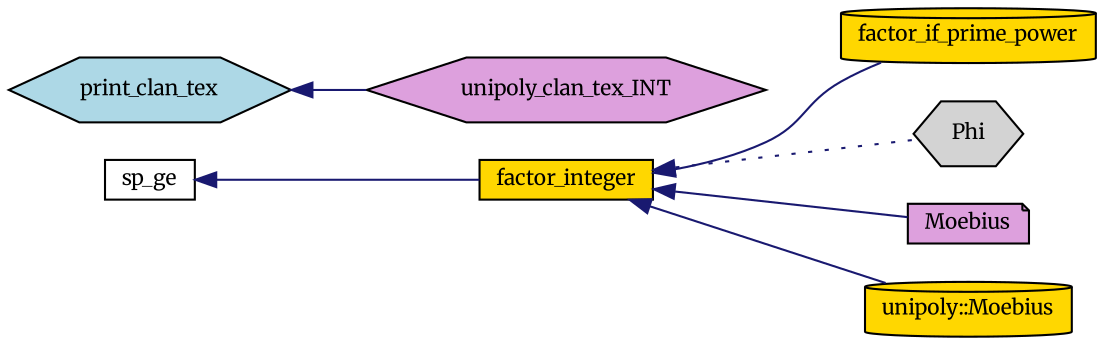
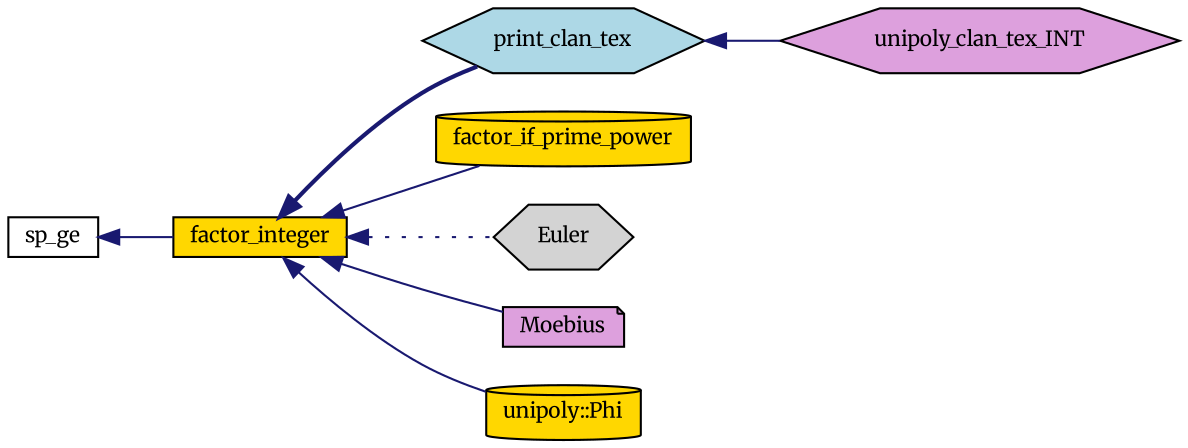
none -> (379, 123)
(968, 134) -> (564, 237)
(968, 309) -> (564, 413)
